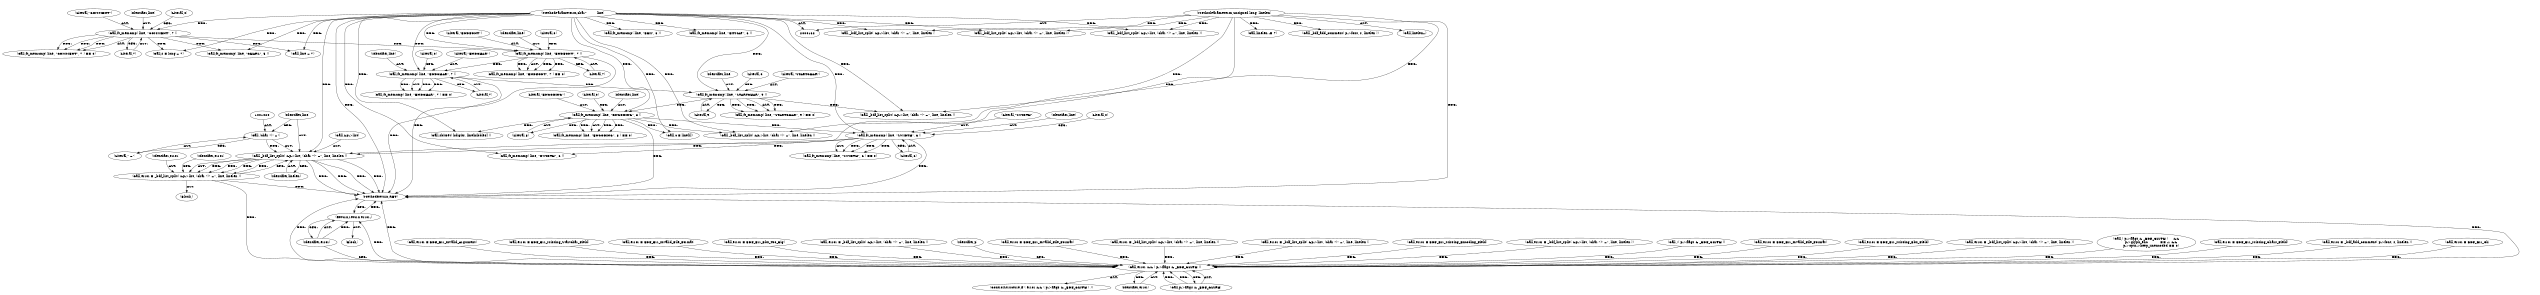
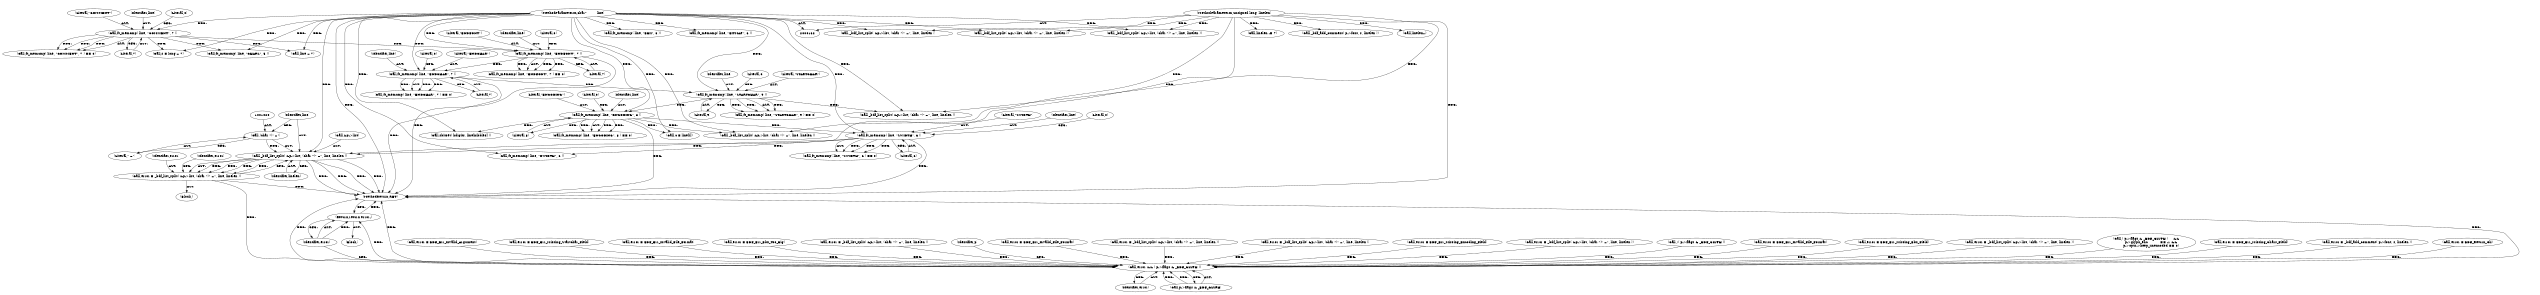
(1365, 23) -> (1365, 23)
(2468, 242) -> (2468, 242)
(1042, 288) -> none
